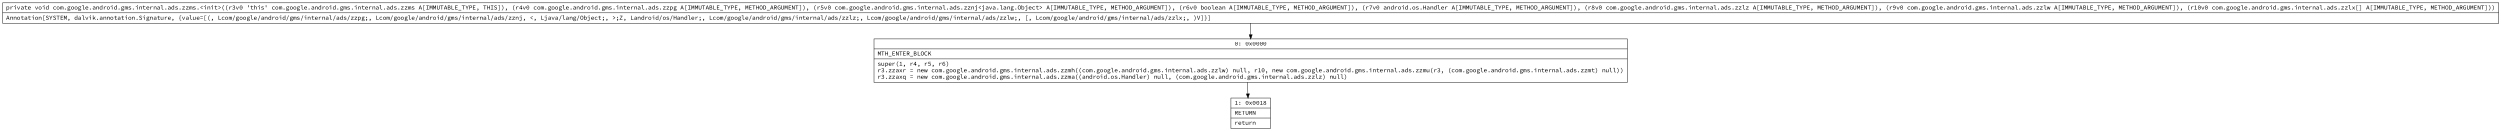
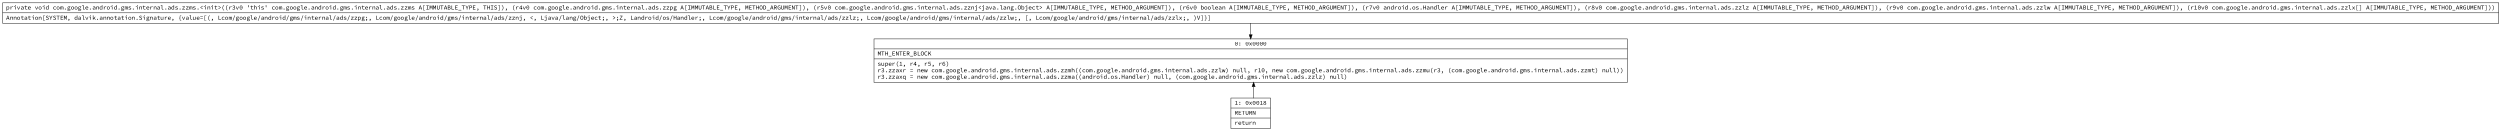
(1248, 88) -> (1254, 92)
